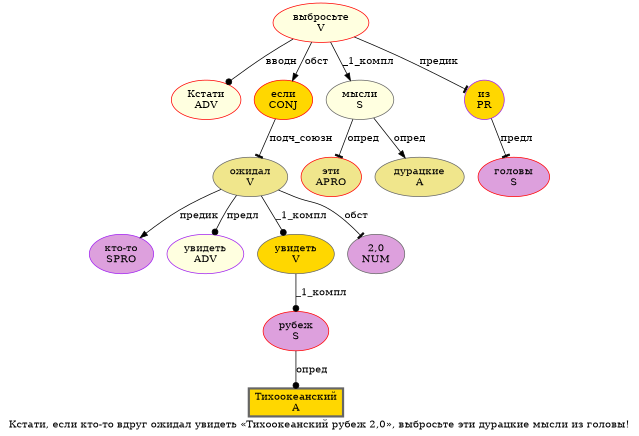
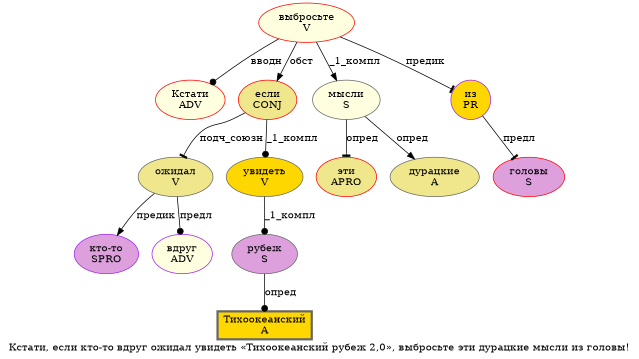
(283, 100) -> (268, 100)
(272, 213) -> (266, 135)
(205, 254) -> (182, 254)
(376, 254) -> none
(296, 331) -> (265, 254)
